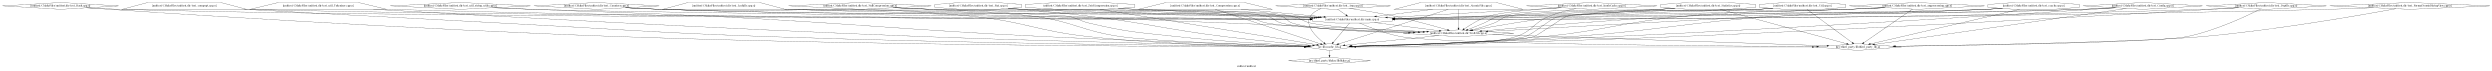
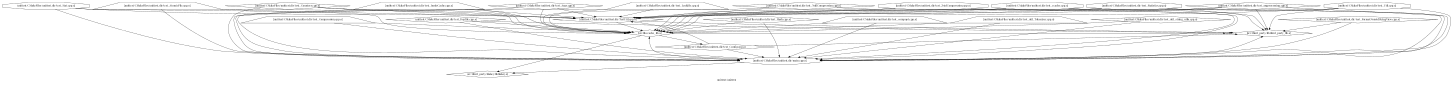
(1592, 6) -> (419, 6)
(1407, 27) -> (629, 68)
(1734, 30) -> (680, 40)
